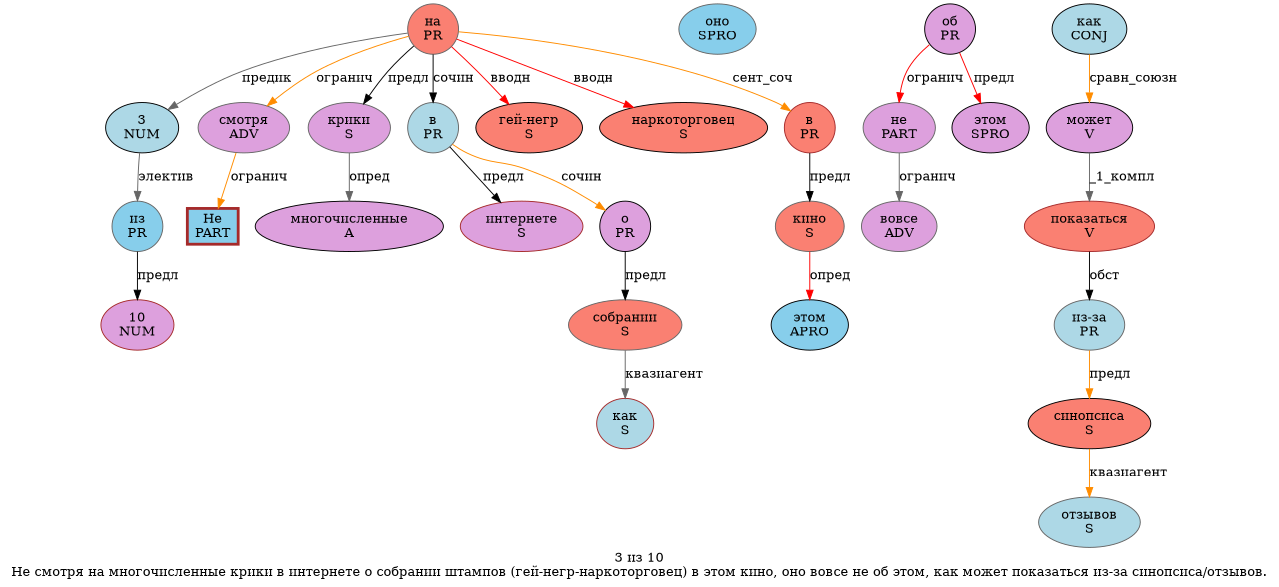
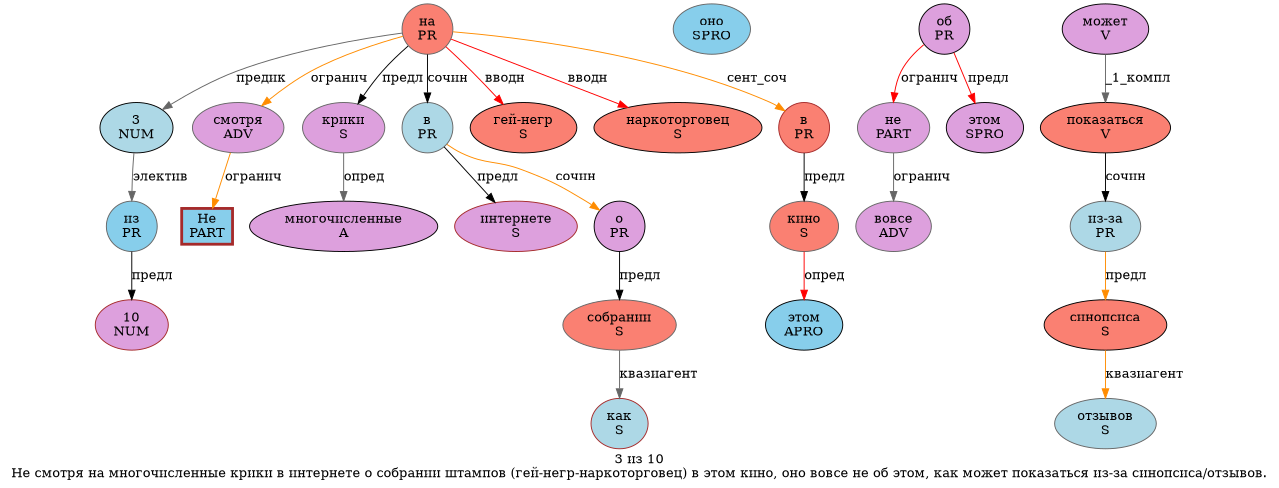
(1089, 29) -> none
(1089, 226) -> (1105, 128)
(1104, 276) -> (1126, 177)
